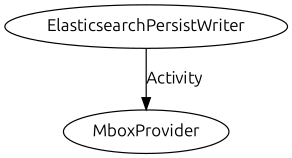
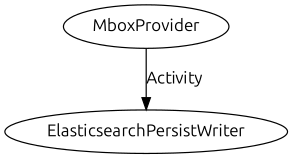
(146, 73) -> (146, 73)
